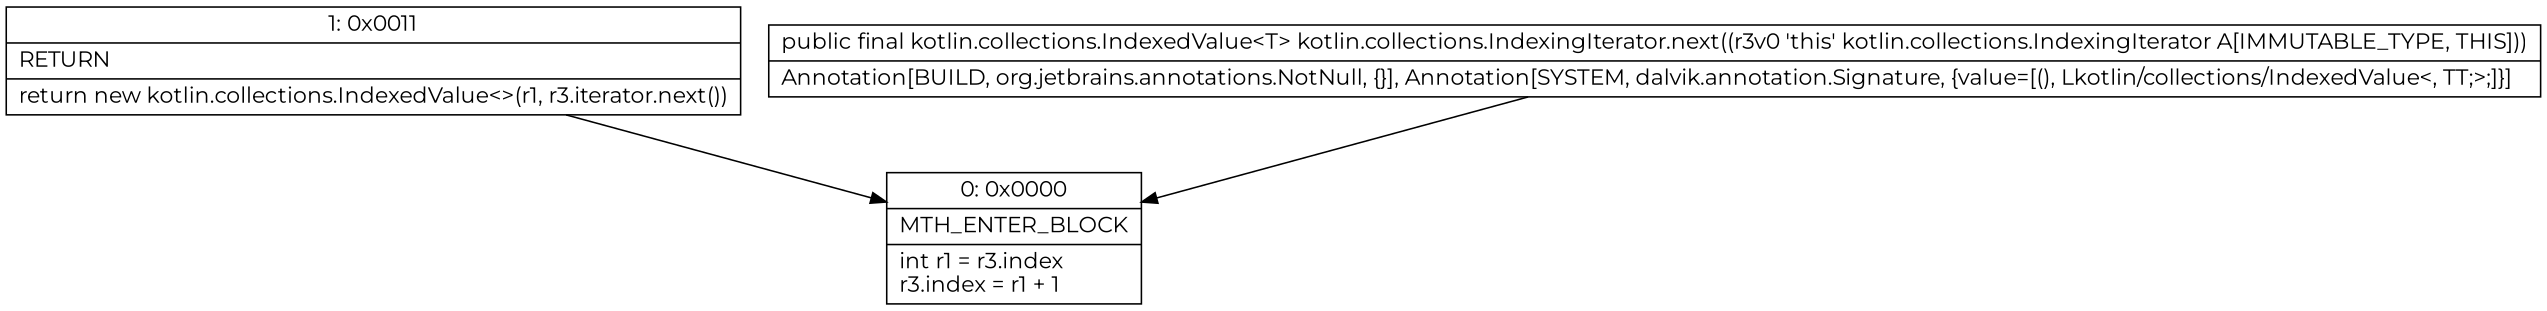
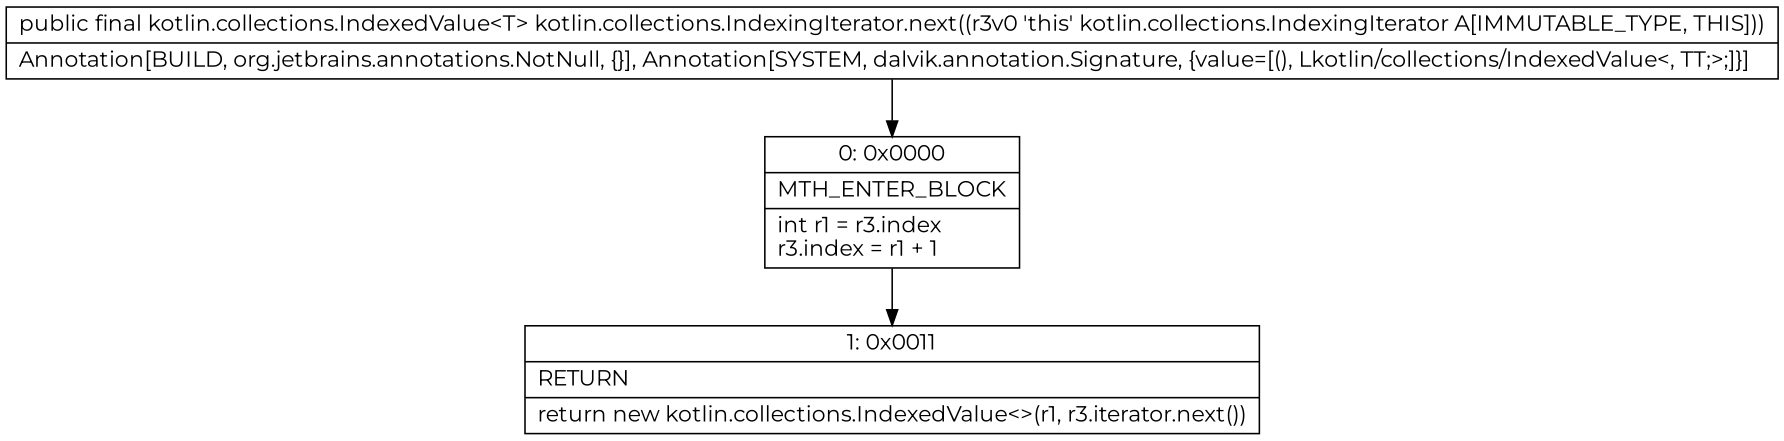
(719, 156) -> (892, 289)
